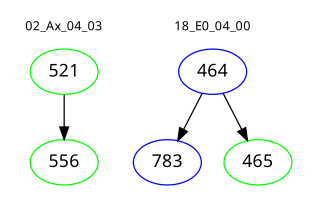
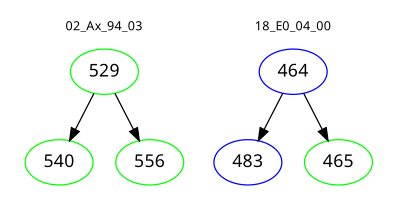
(64, 27) -> (104, 27)
(64, 72) -> (104, 72)
none -> (59, 162)
(167, 162) -> (248, 162)
